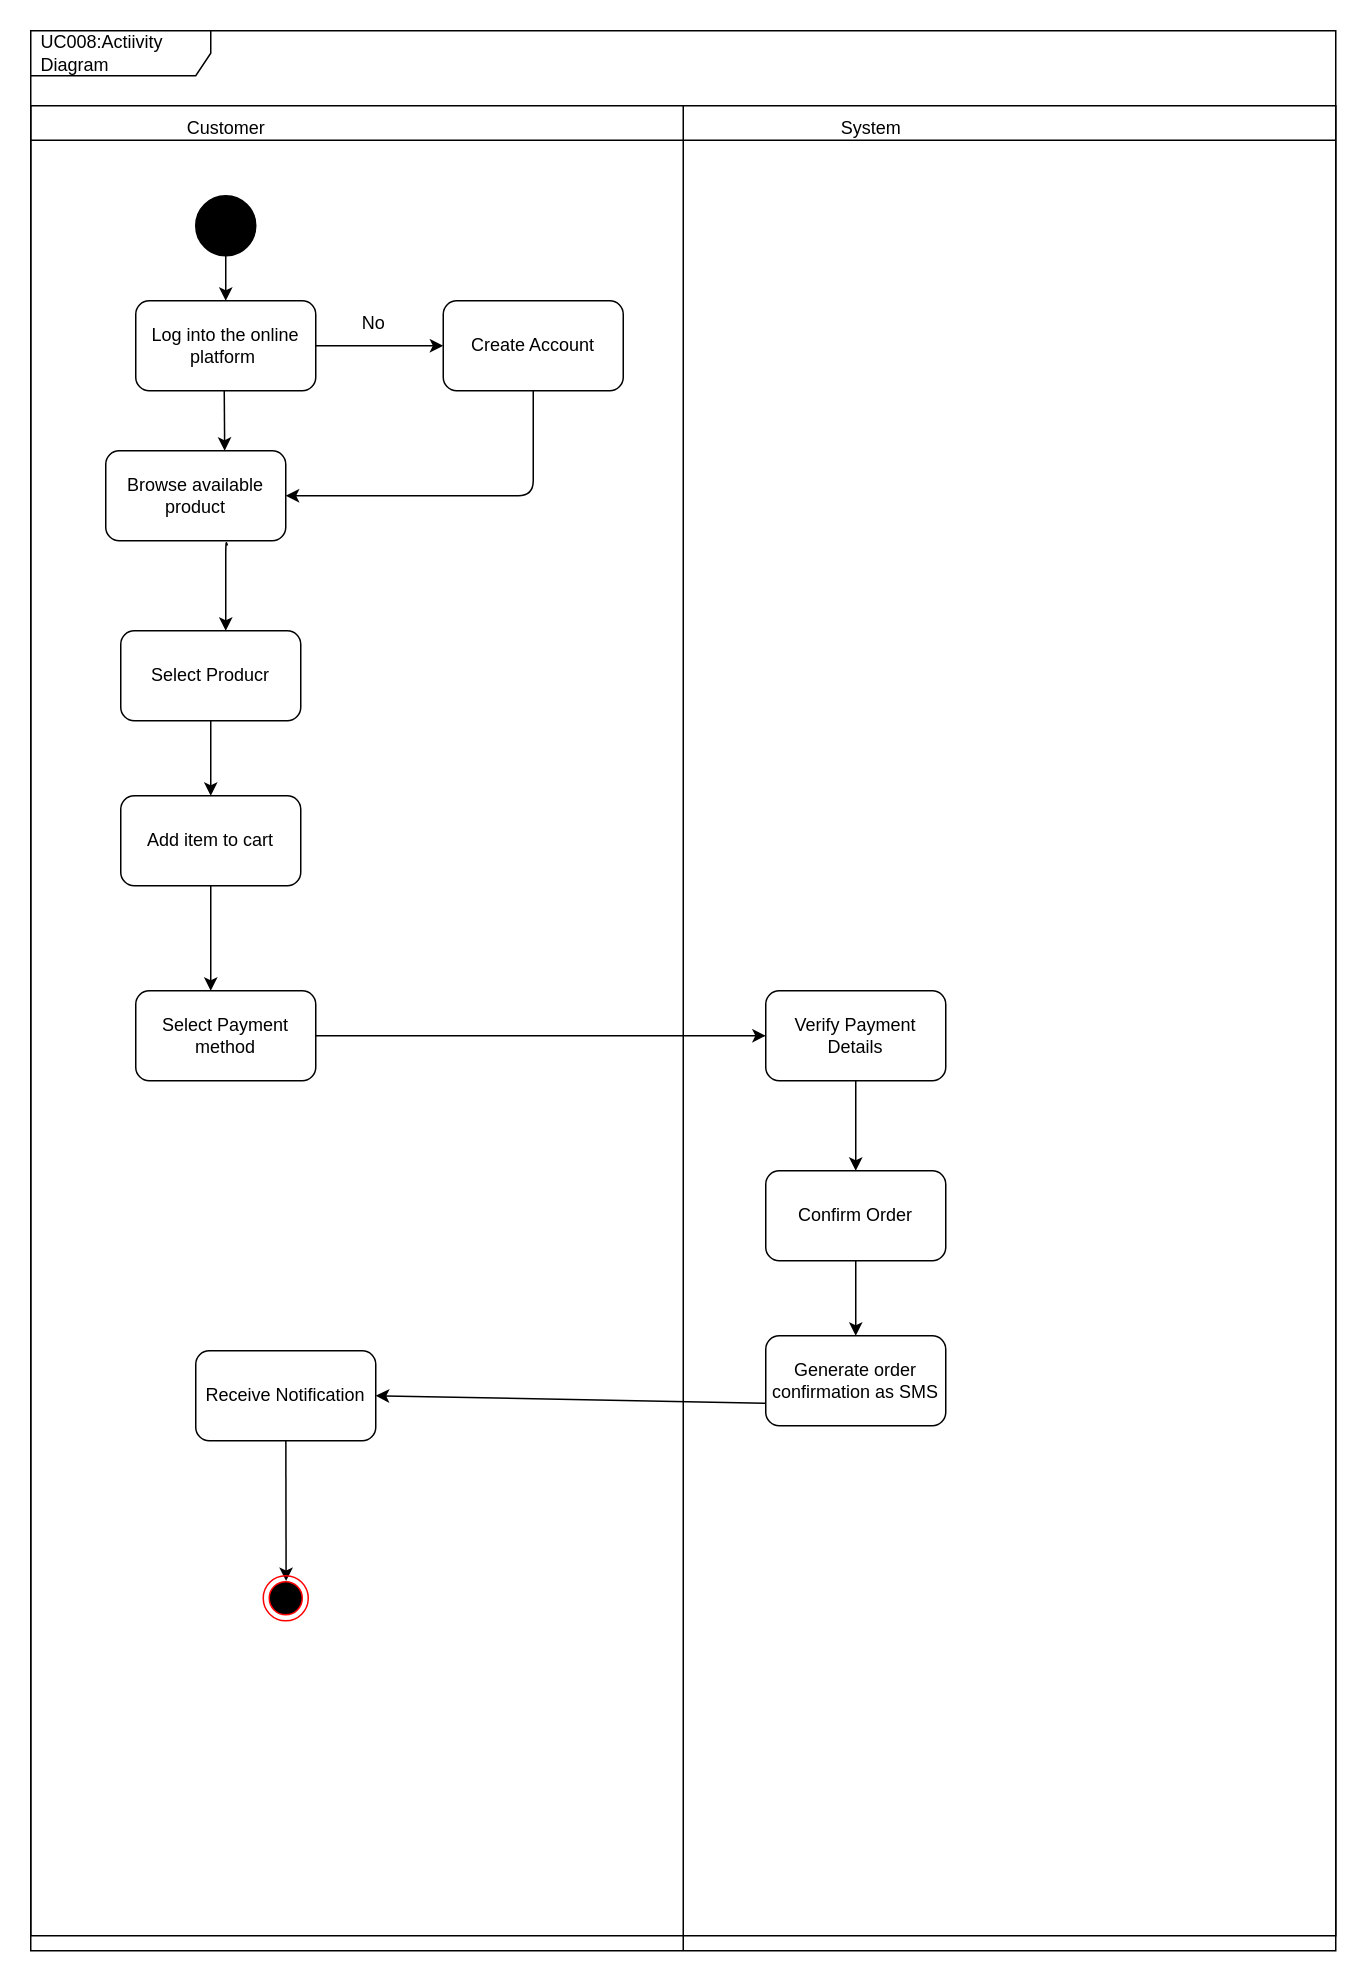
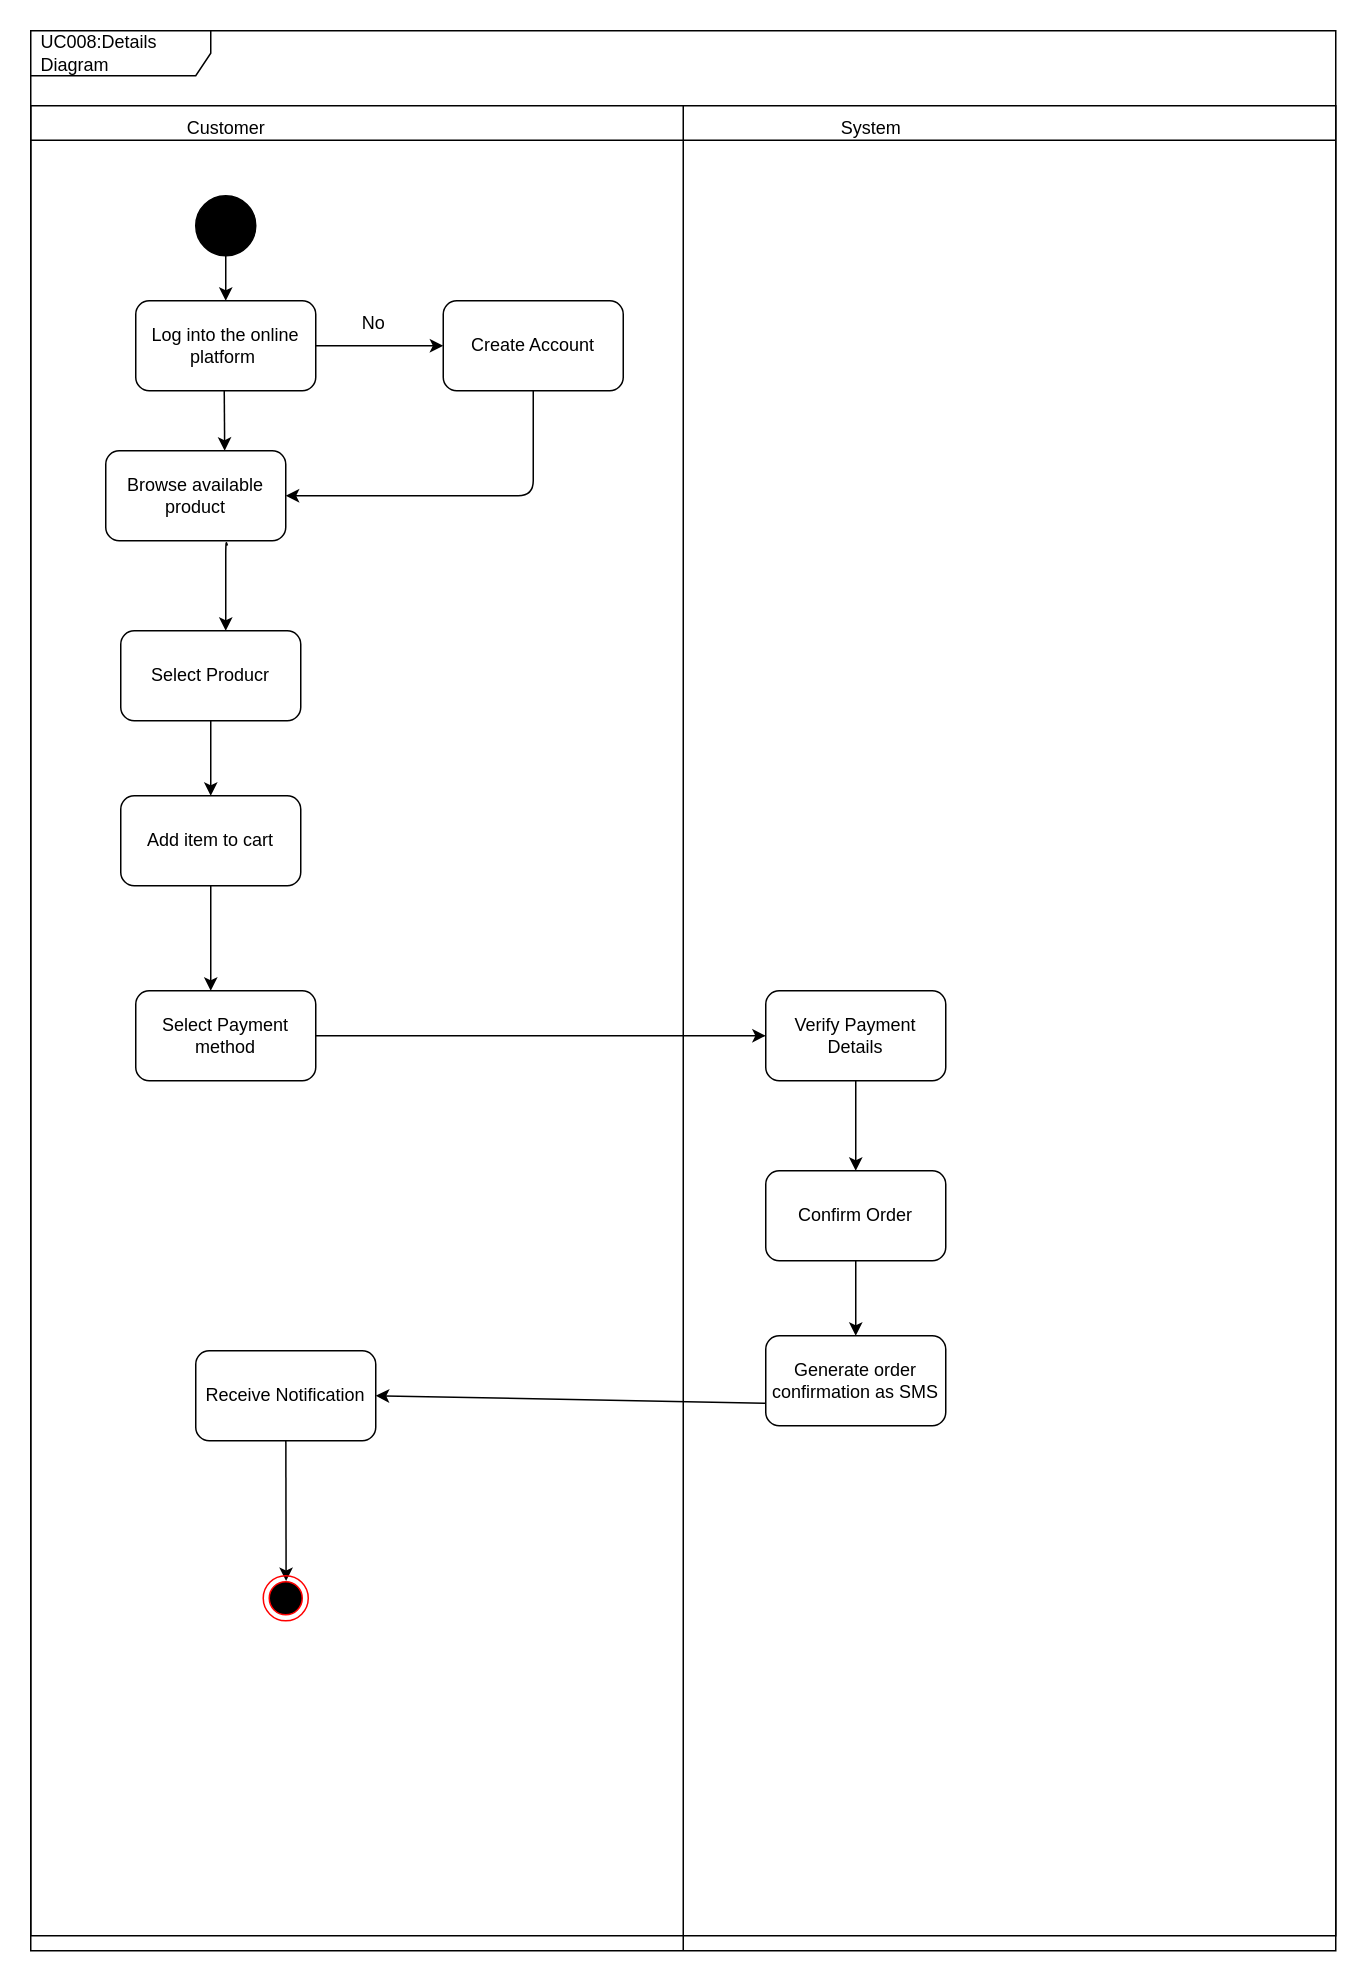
(126, 53) -> (126, 53)
